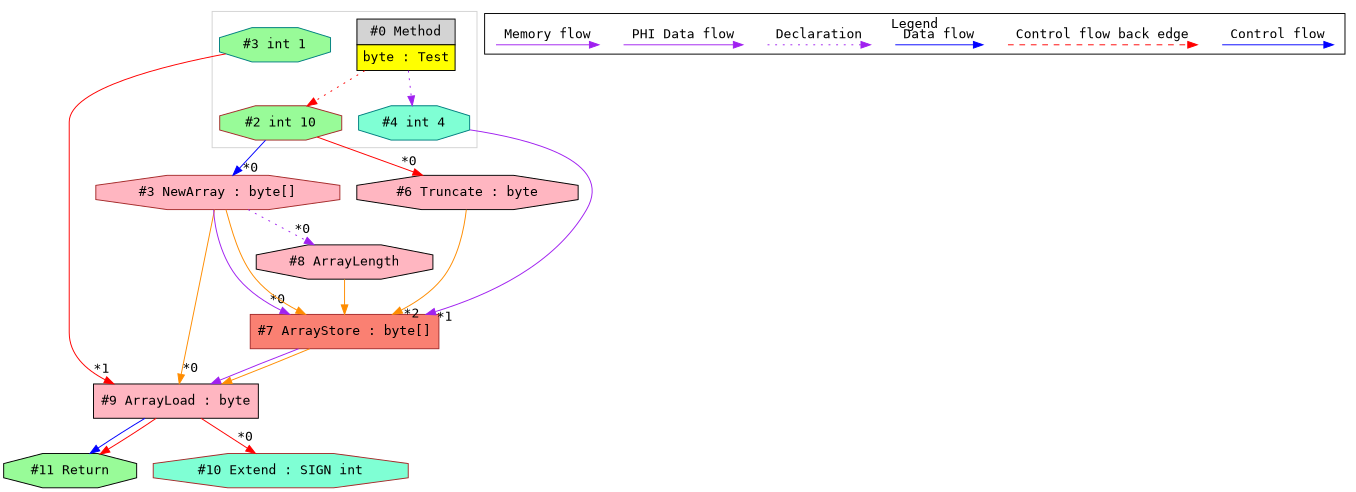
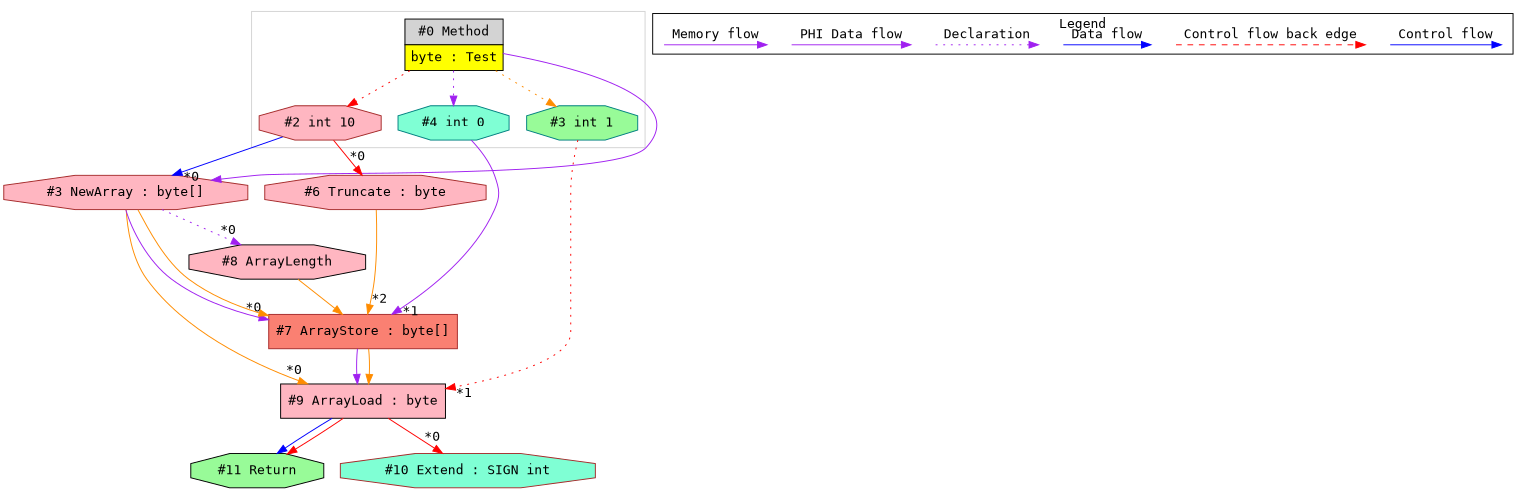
none -> (522, 86)
(281, 123) -> (320, 123)
(414, 123) -> (454, 123)
none -> (536, 168)
(69, 170) -> (571, 303)
(467, 192) -> (375, 192)
